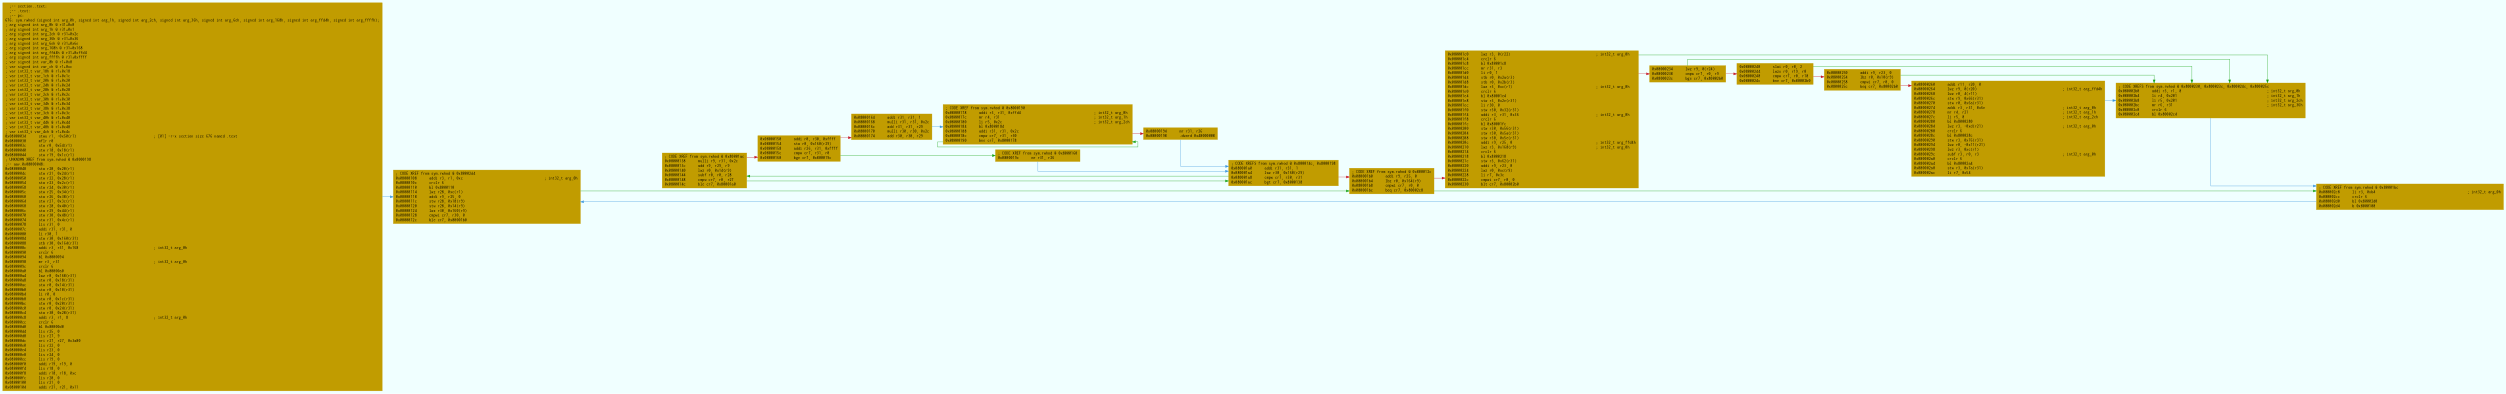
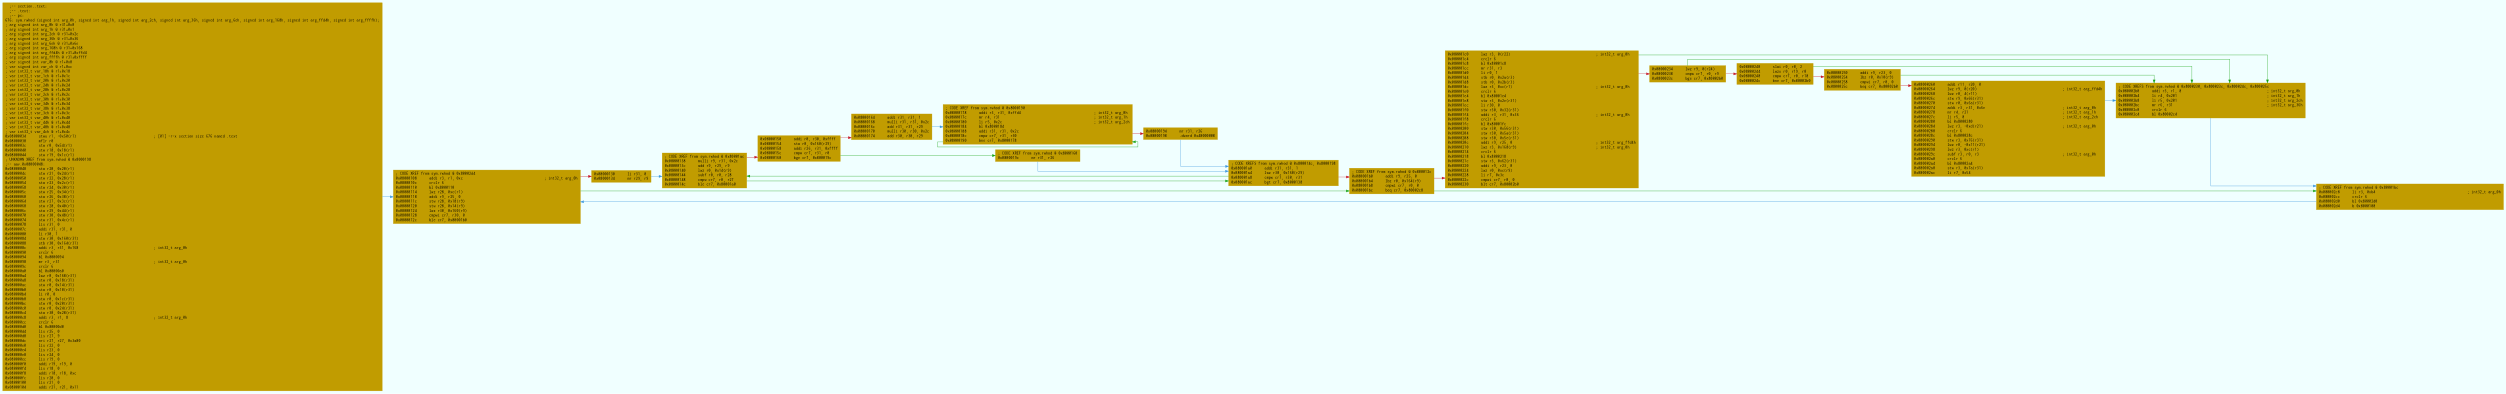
none -> (621, 176)
